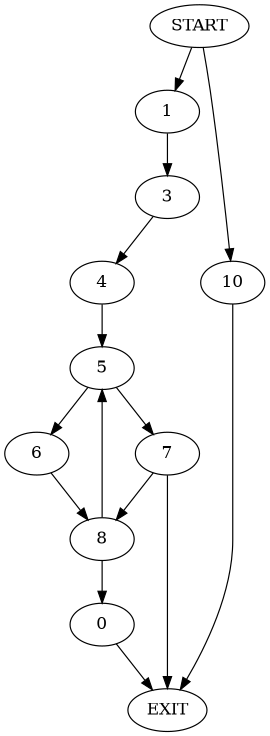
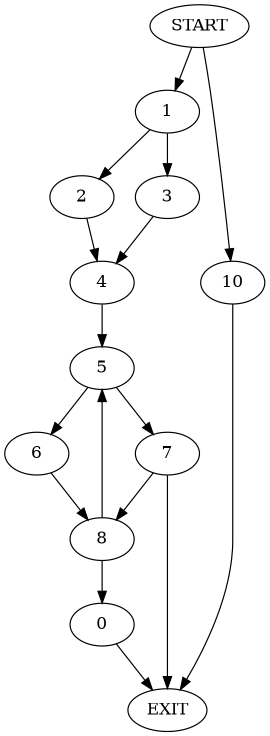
none -> (82, 197)
